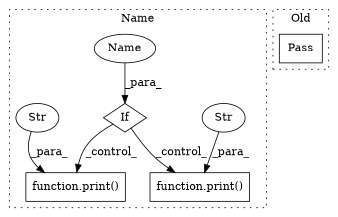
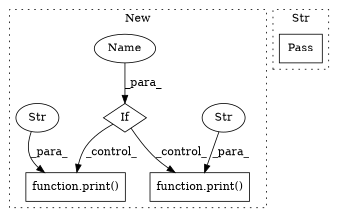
(138, 19) -> (138, 19)
(301, 19) -> (301, 19)
